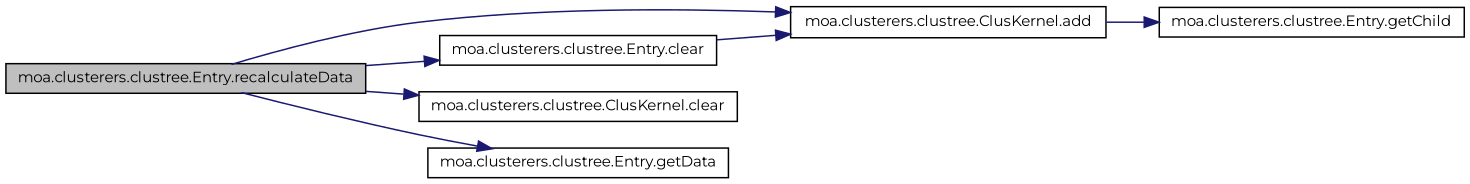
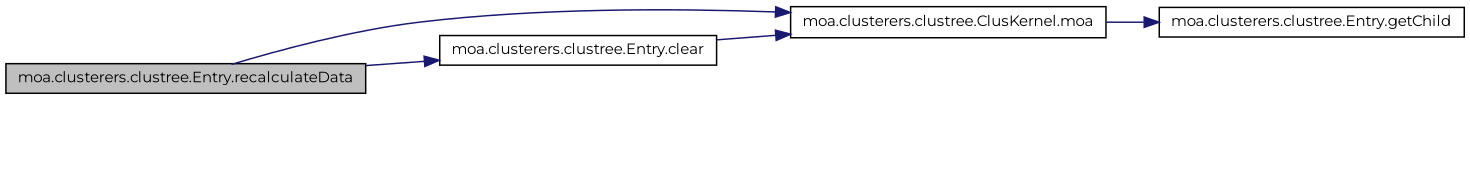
(948, 22) -> (948, 22)
(578, 107) -> none
(578, 163) -> none
